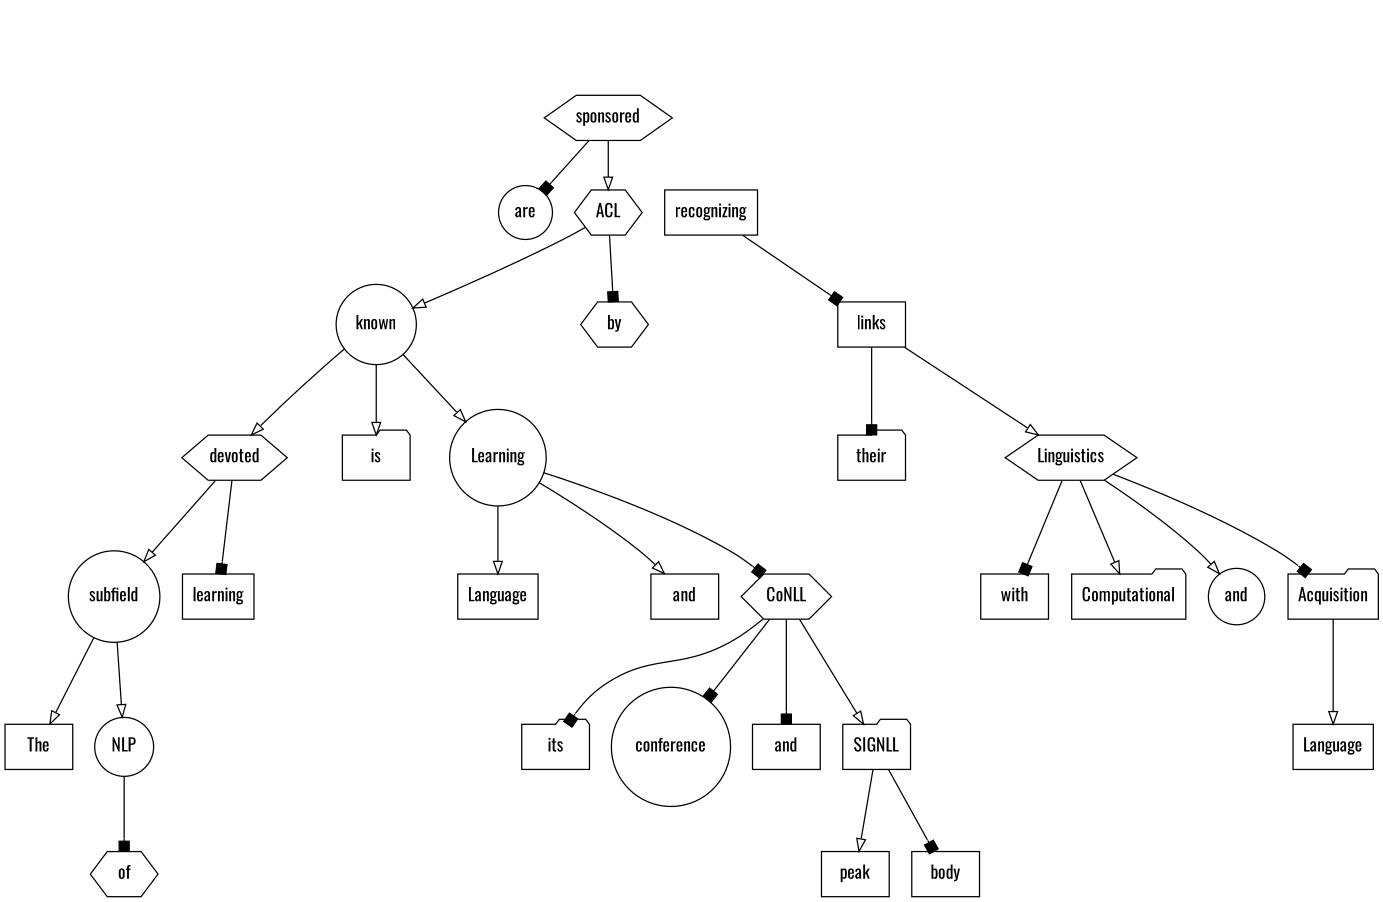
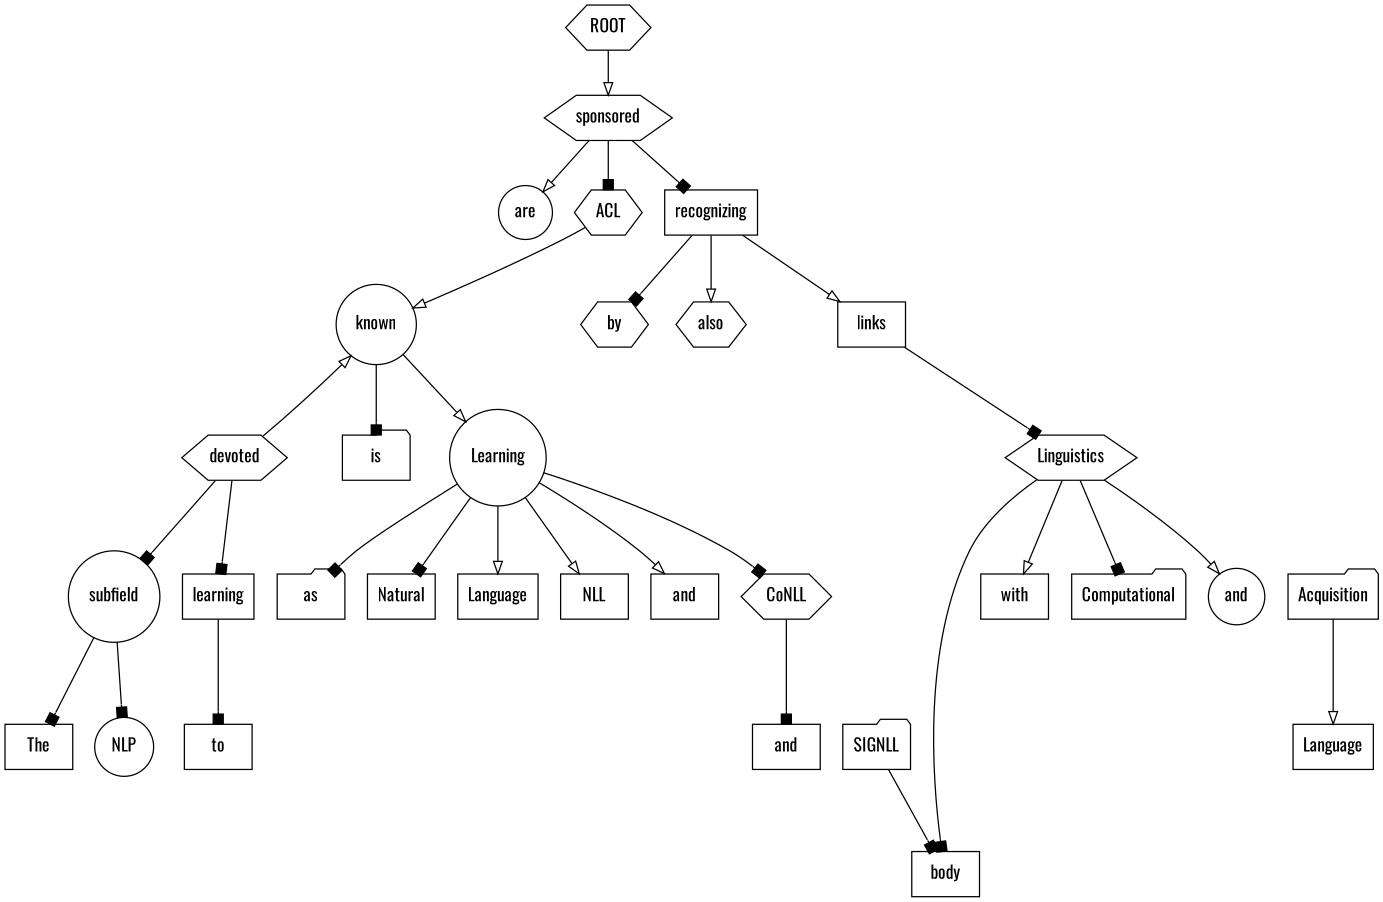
none -> (608, 28)
(608, 159) -> (608, 159)
none -> (655, 161)
(570, 162) -> (570, 162)
(611, 262) -> (667, 264)
(786, 265) -> (786, 265)
none -> (711, 325)
(302, 387) -> (303, 401)
(966, 388) -> (966, 388)
(376, 393) -> (376, 393)
(872, 458) -> none
(1208, 515) -> (942, 644)
(184, 517) -> (184, 517)
(1045, 522) -> (1045, 522)
(1098, 522) -> (1098, 522)
none -> (311, 597)
none -> (401, 597)
none -> (594, 597)
(828, 666) -> none
(119, 673) -> (119, 673)
(75, 675) -> (75, 675)
none -> (218, 747)
(556, 747) -> none
(671, 747) -> none
(124, 874) -> none
(855, 874) -> none
